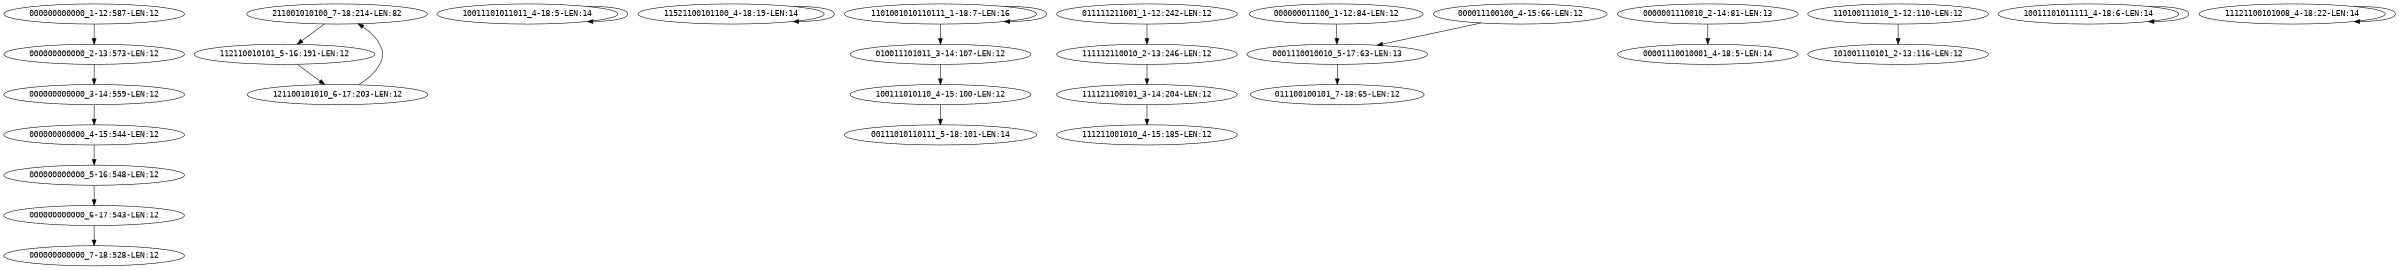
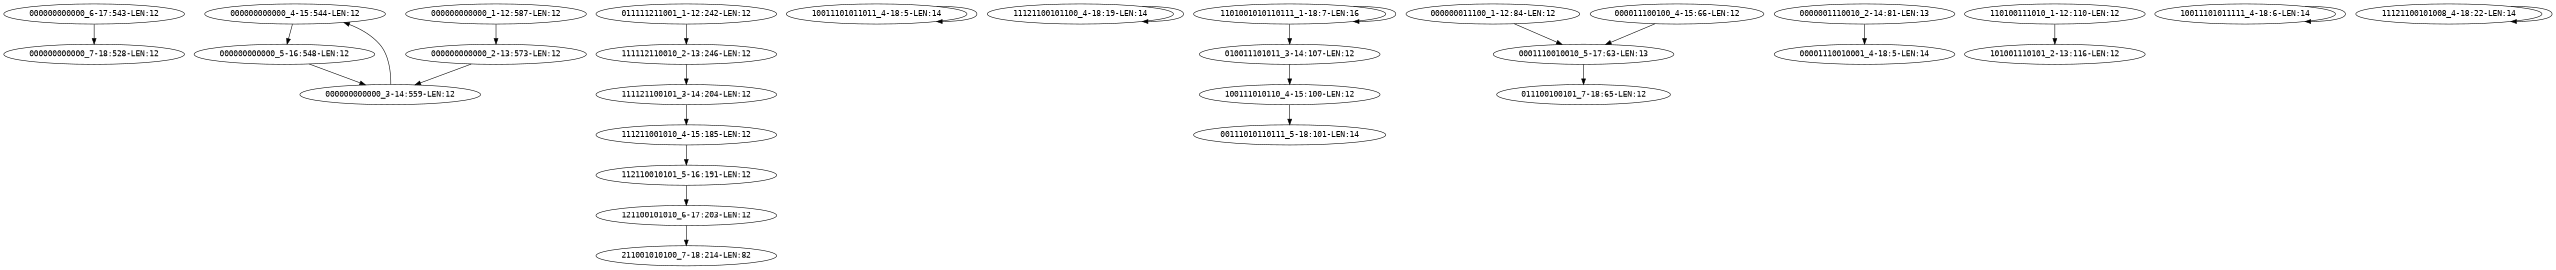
(731, 14) -> (1080, 14)
(313, 32) -> (686, 152)
(94, 193) -> (335, 73)
